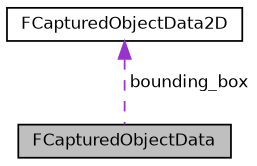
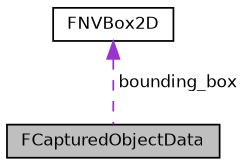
(125, 24) -> (113, 24)
